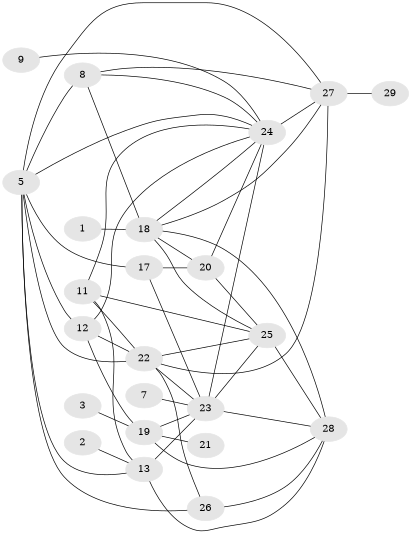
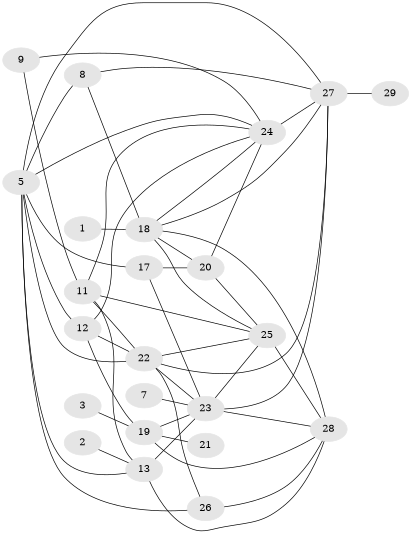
(184, 84) -> none
none -> (45, 178)
(236, 271) -> (314, 300)
